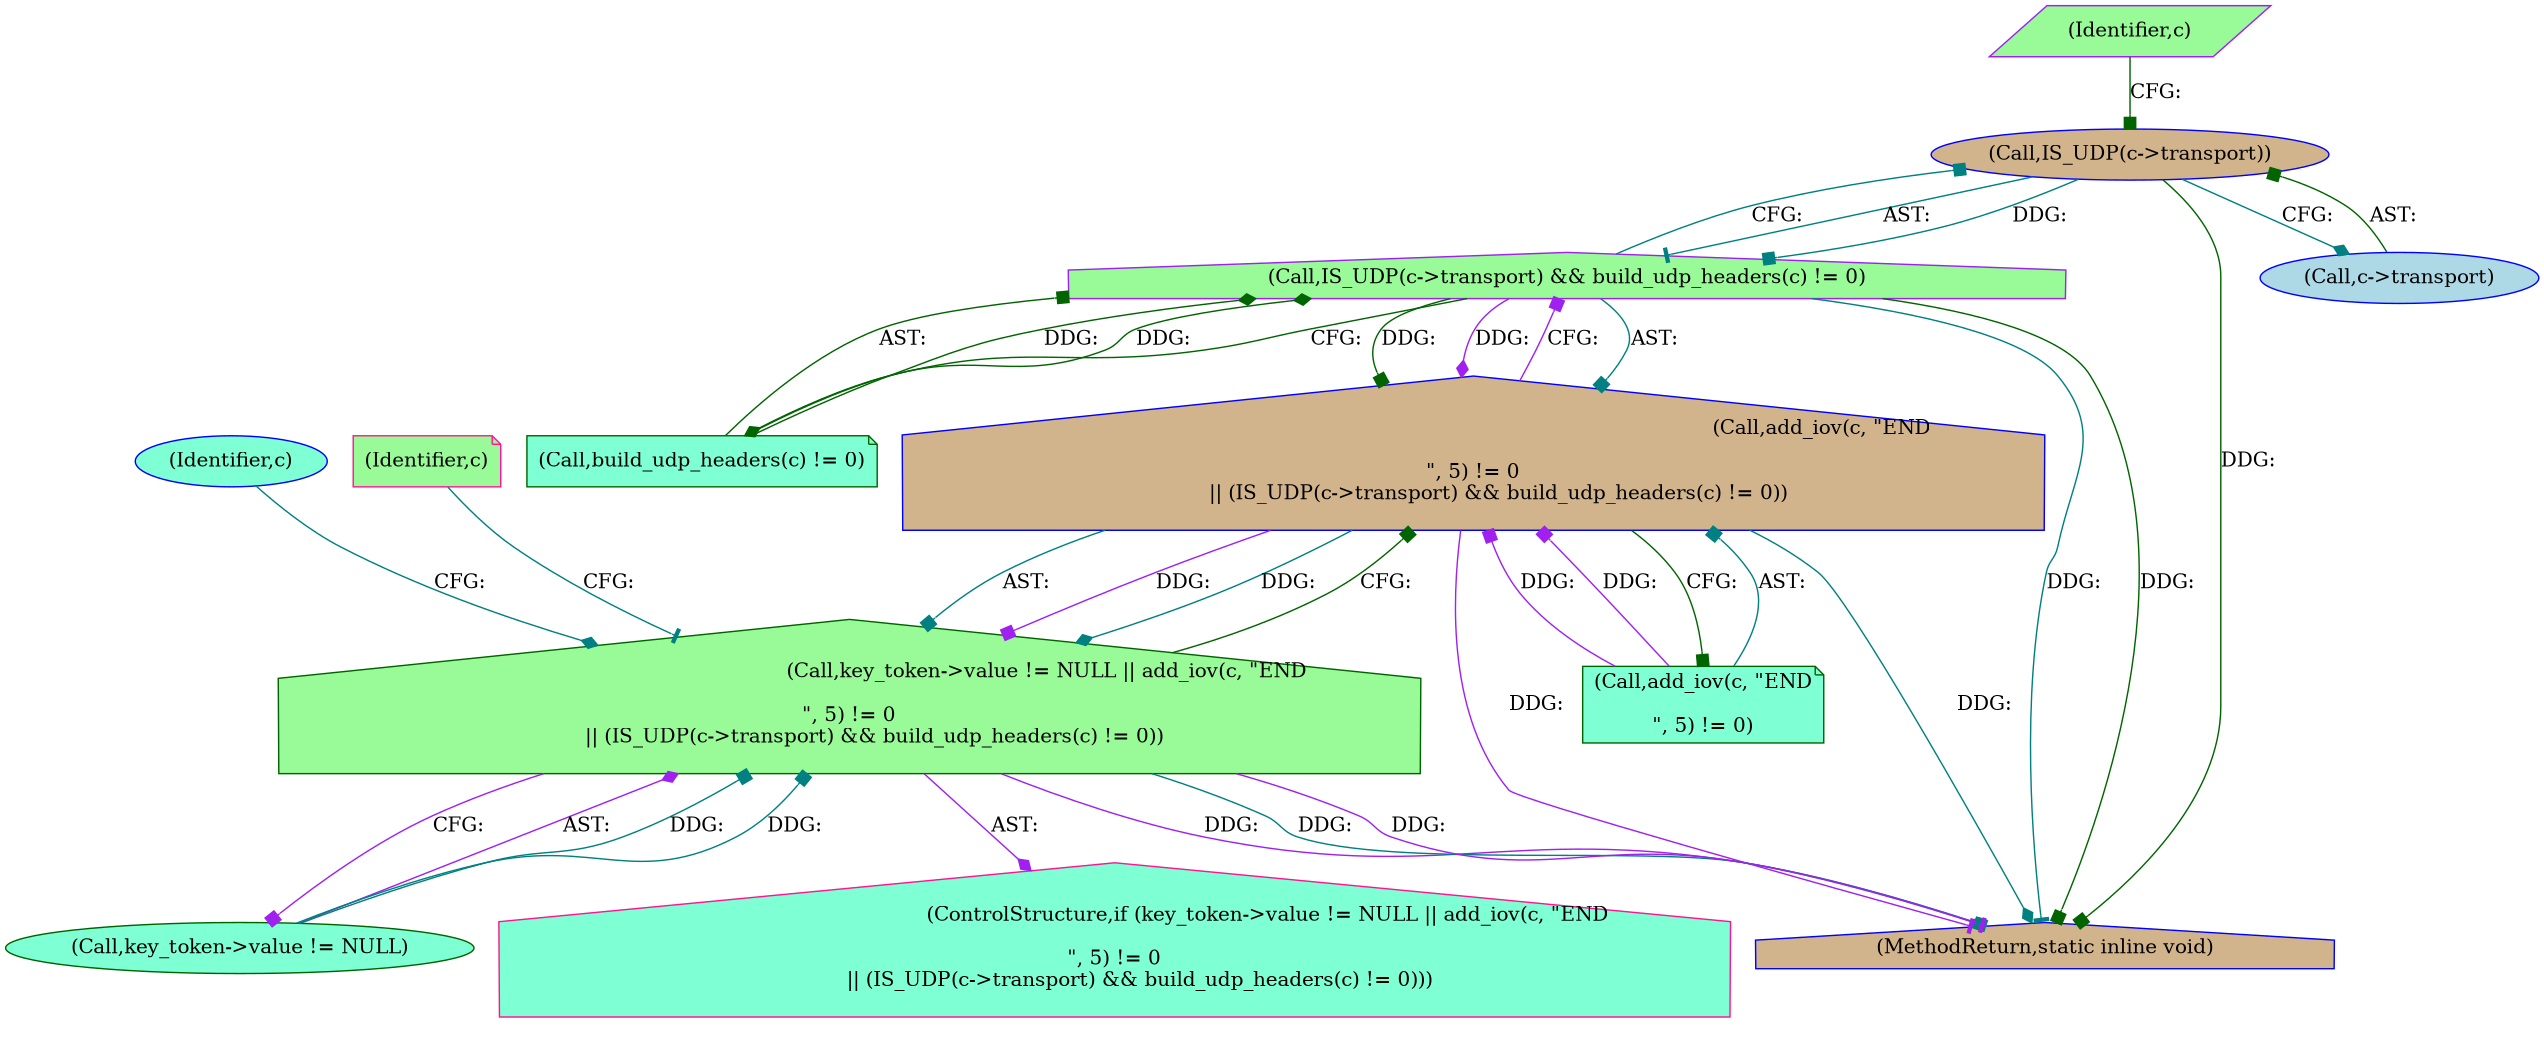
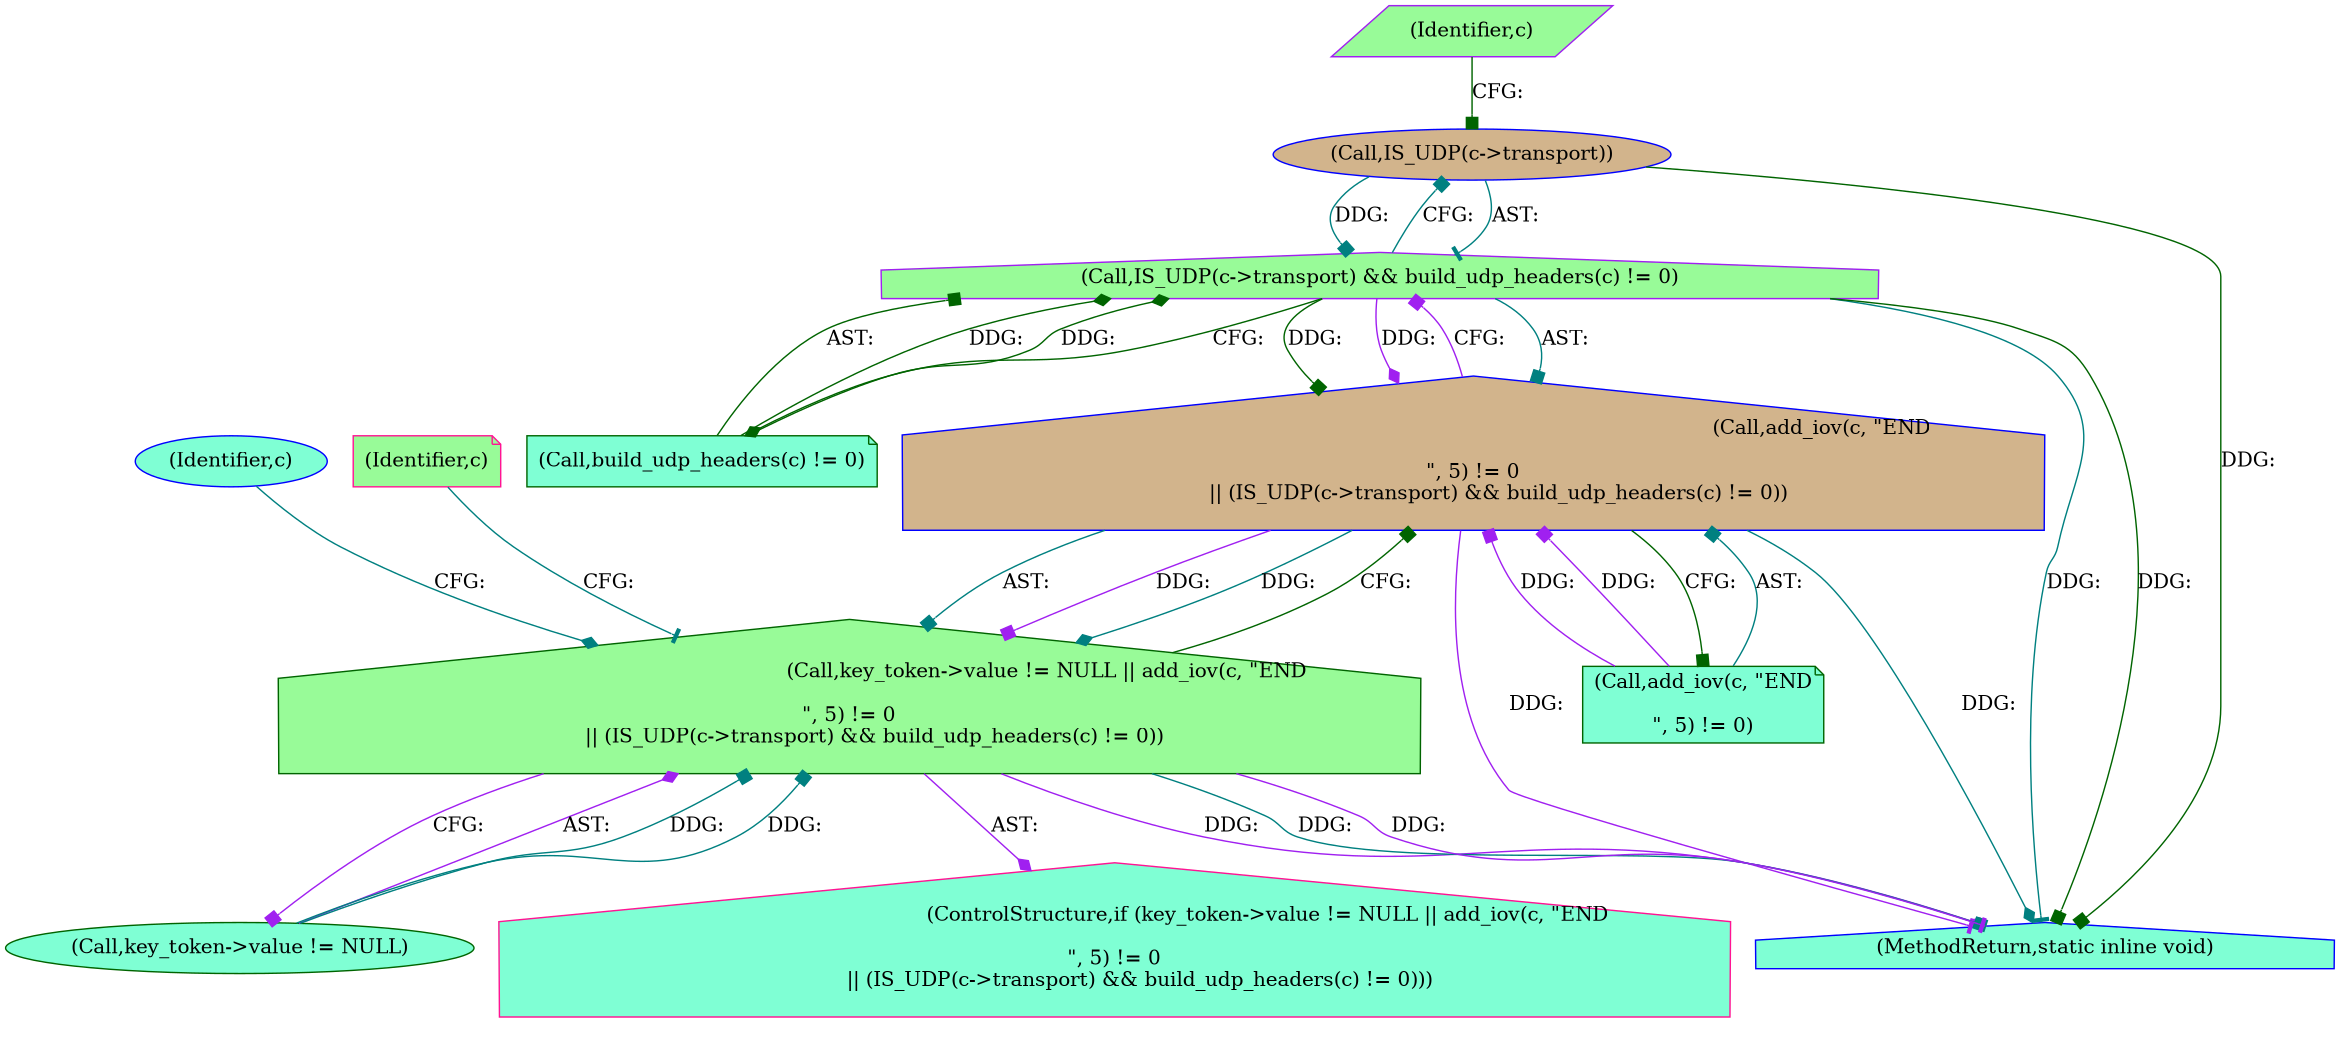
(2399, 278) -> none
(2045, 948) -> (2045, 948)
